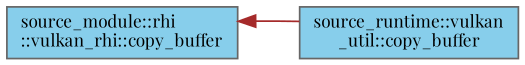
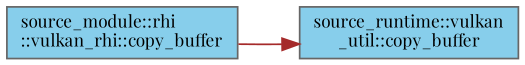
(278, 21) -> (260, 44)
